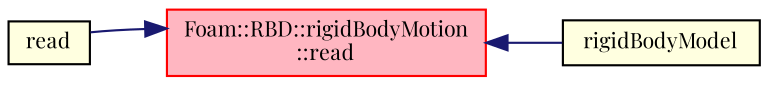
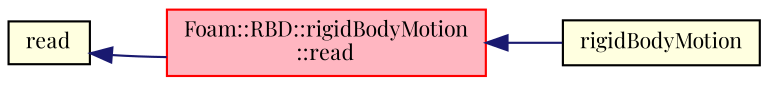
(118, 30) -> (139, 56)
(661, 43) -> (661, 43)
